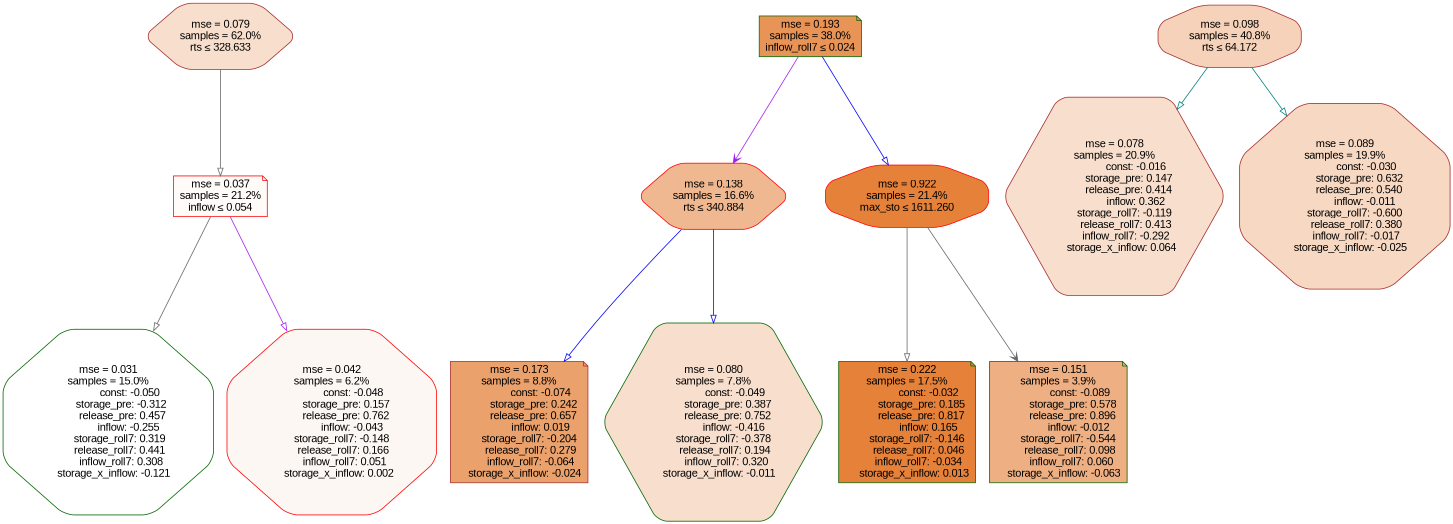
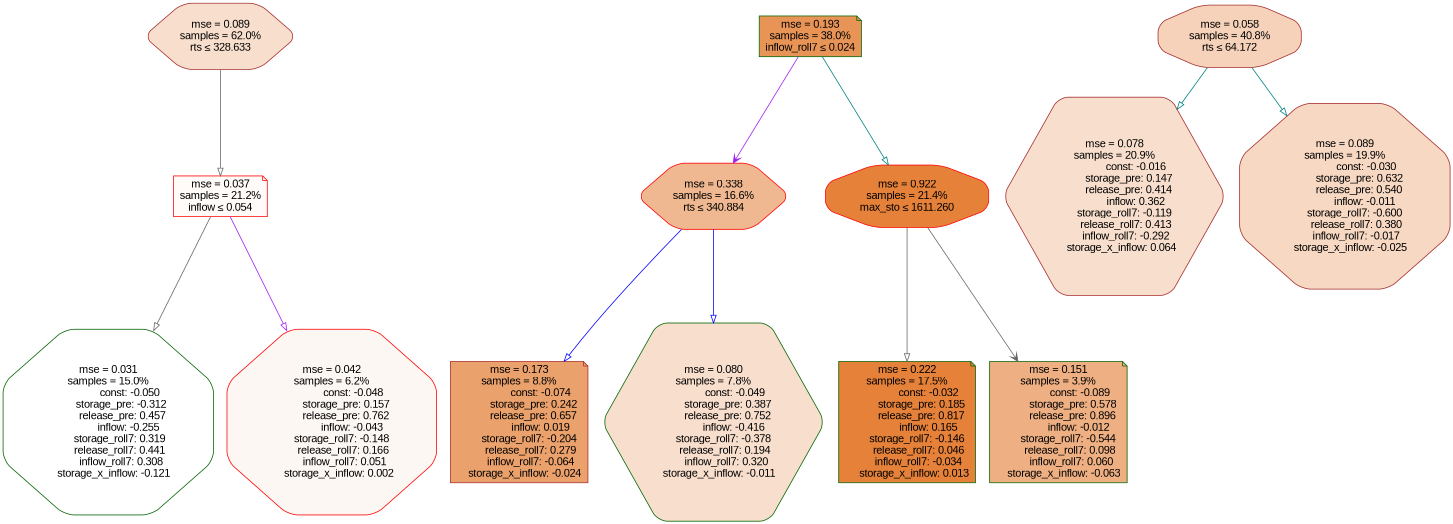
(220, 36) -> (220, 36)
(1230, 36) -> (1230, 36)
(853, 108) -> (853, 108)
(714, 196) -> (714, 196)
